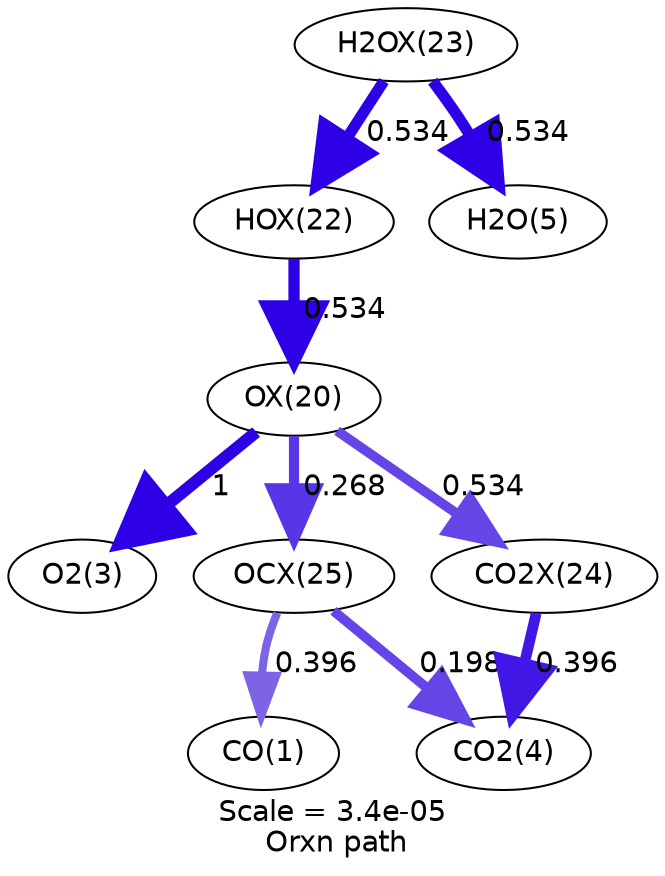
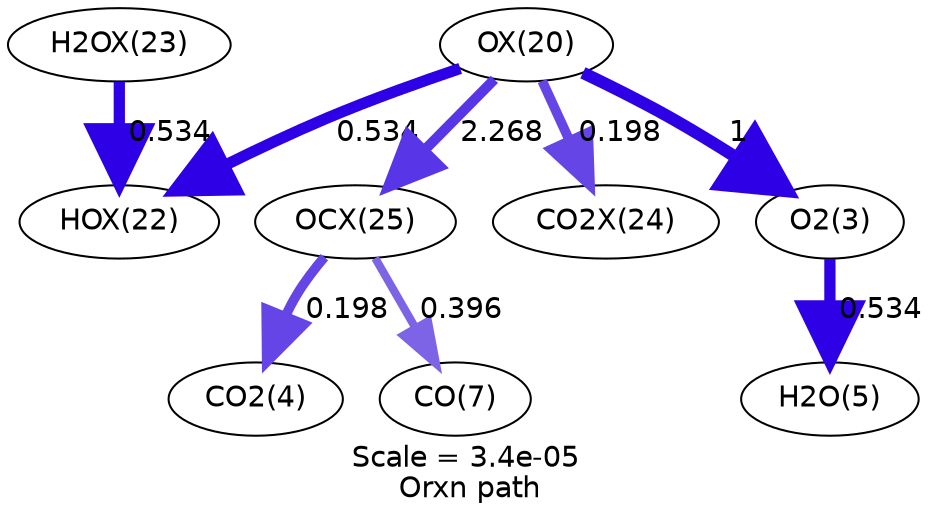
(452, 108) -> (830, 282)
(294, 282) -> (340, 113)
(341, 488) -> (498, 133)
(479, 488) -> (616, 133)
(530, 638) -> none
(263, 753) -> (455, 399)
